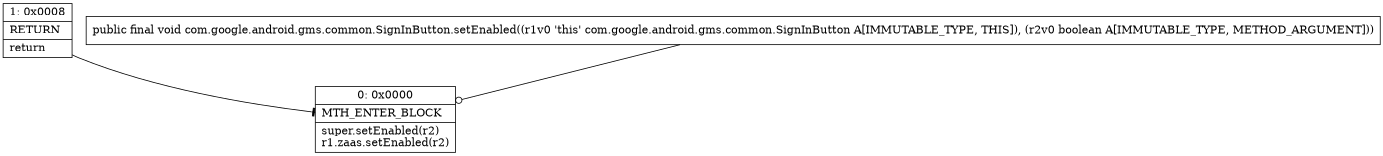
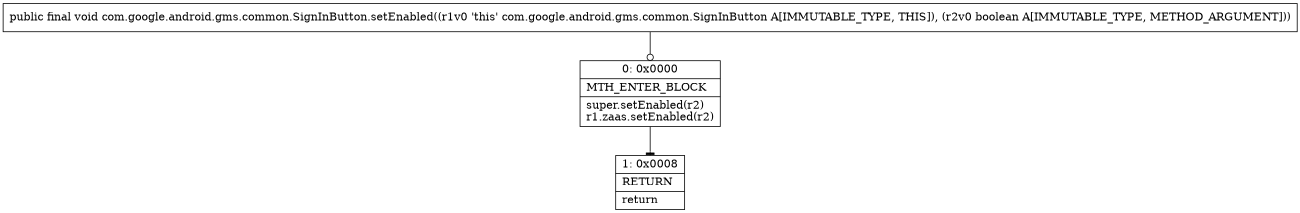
(190, 91) -> (650, 139)
